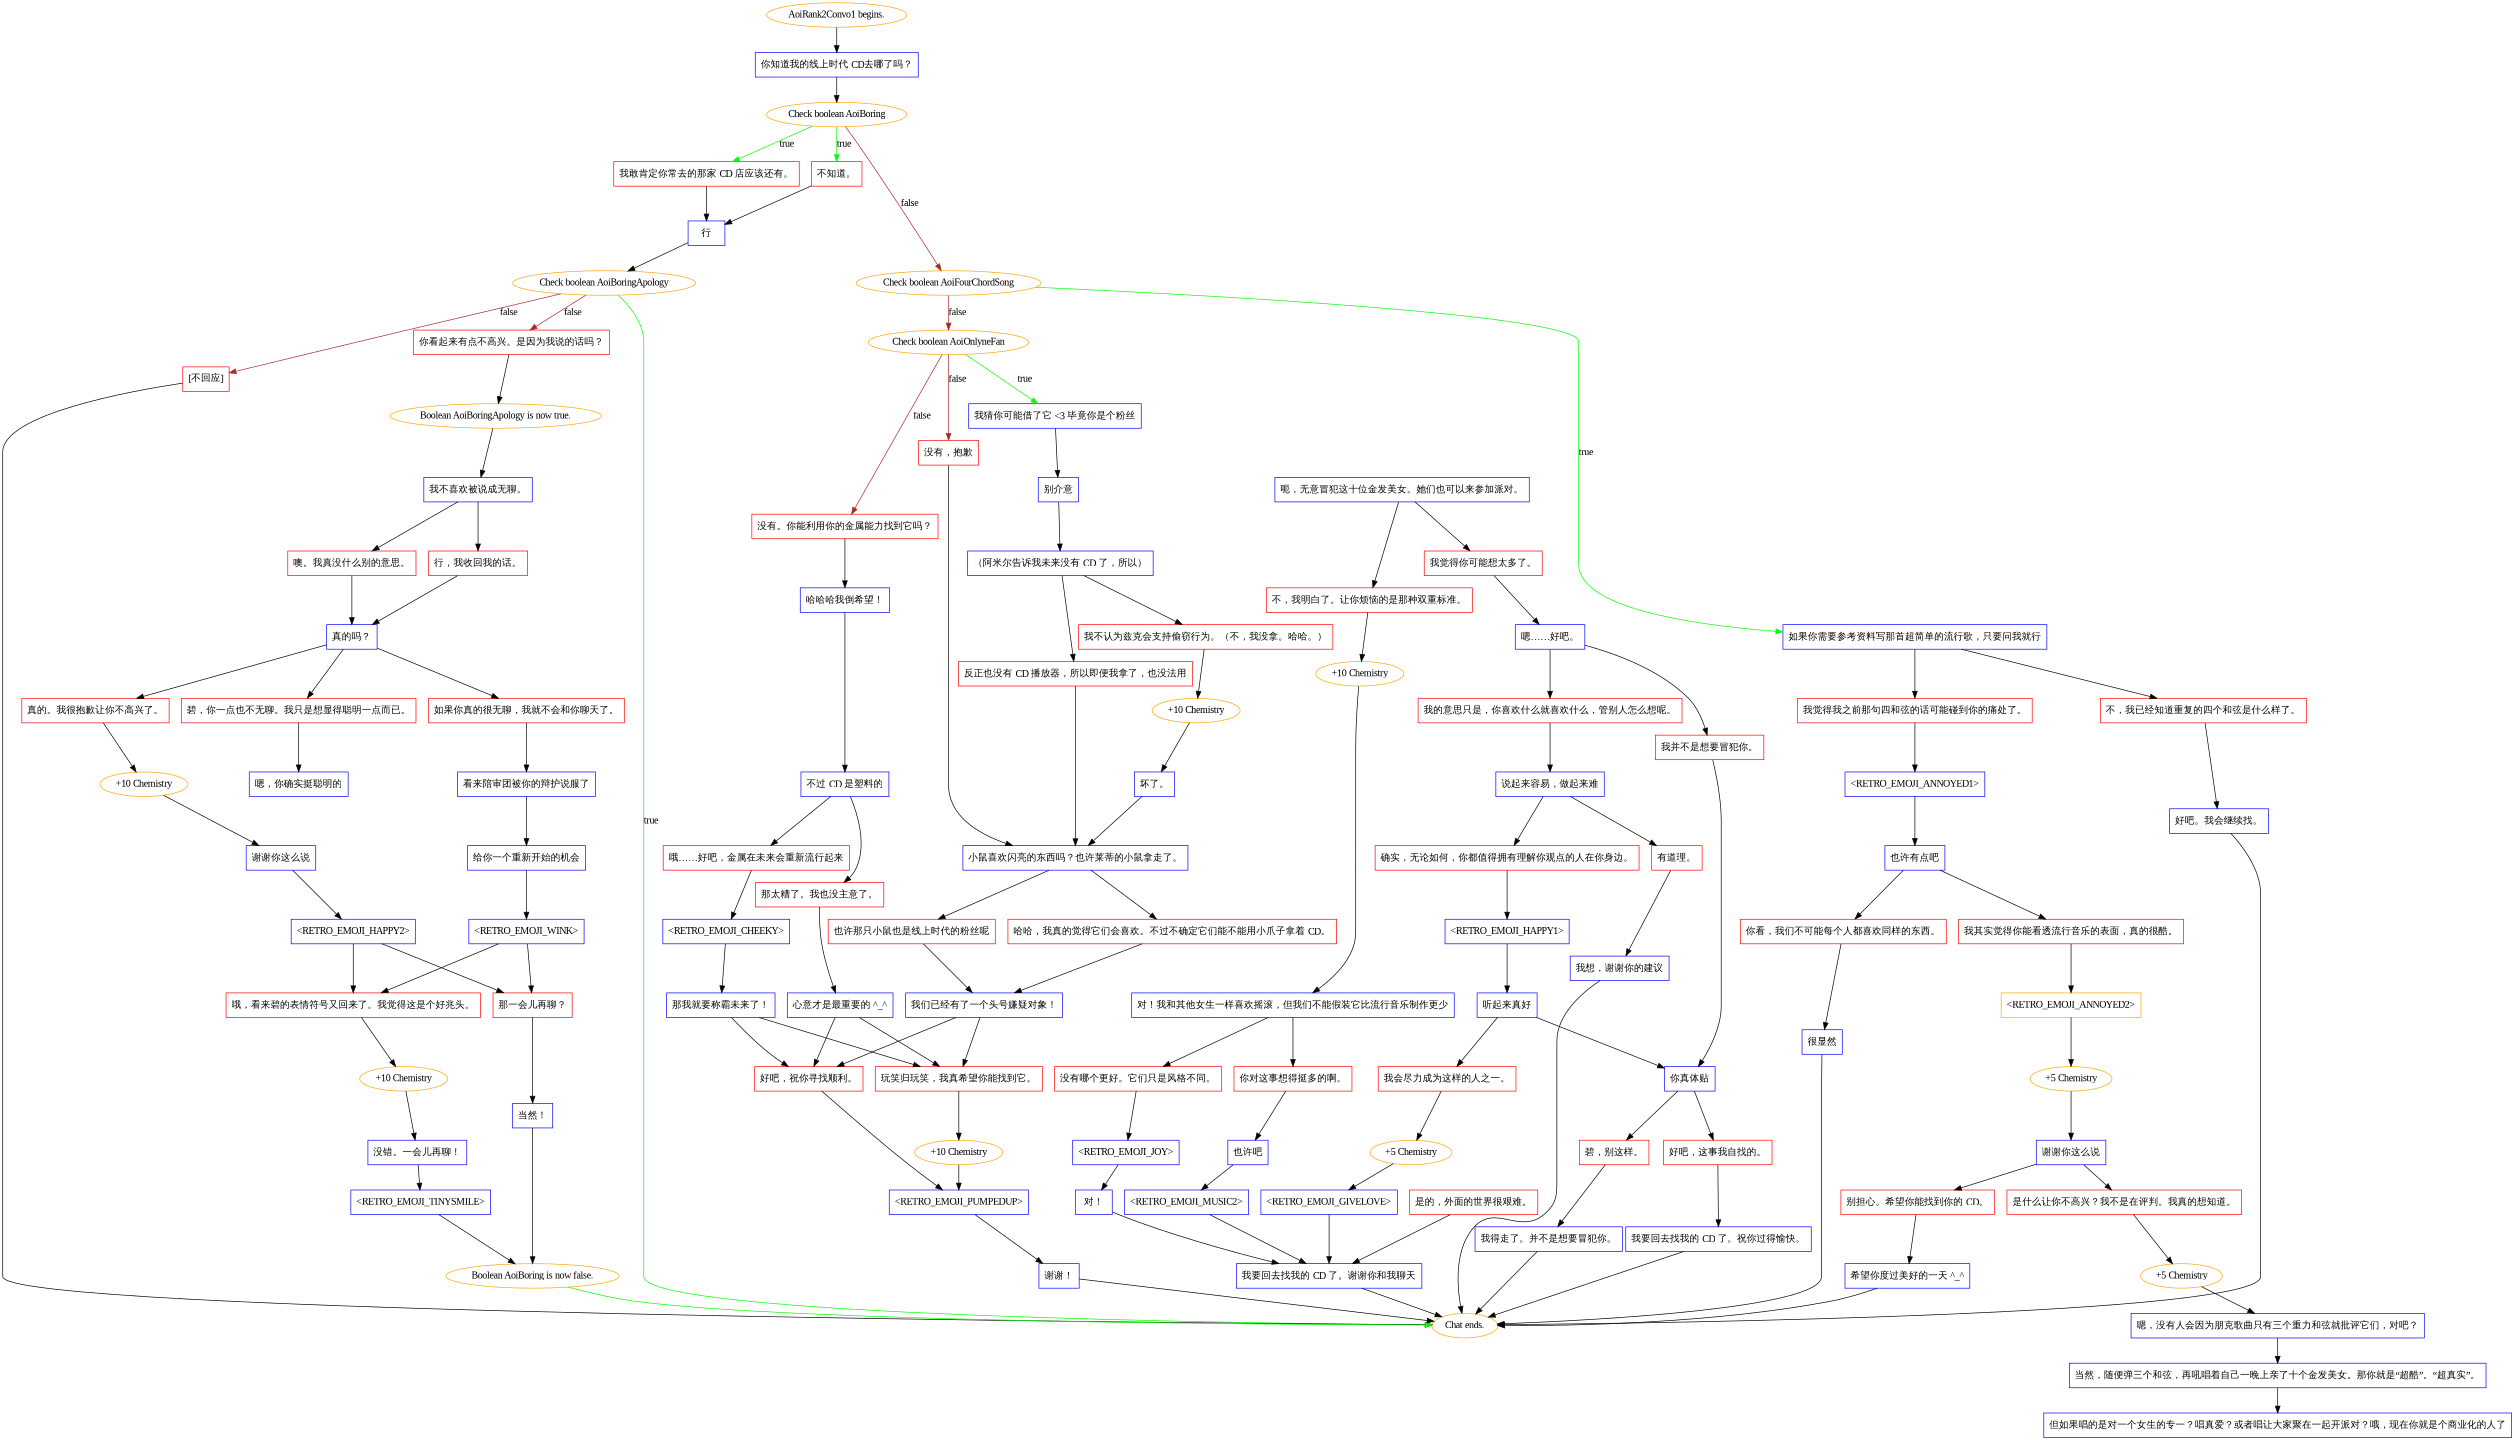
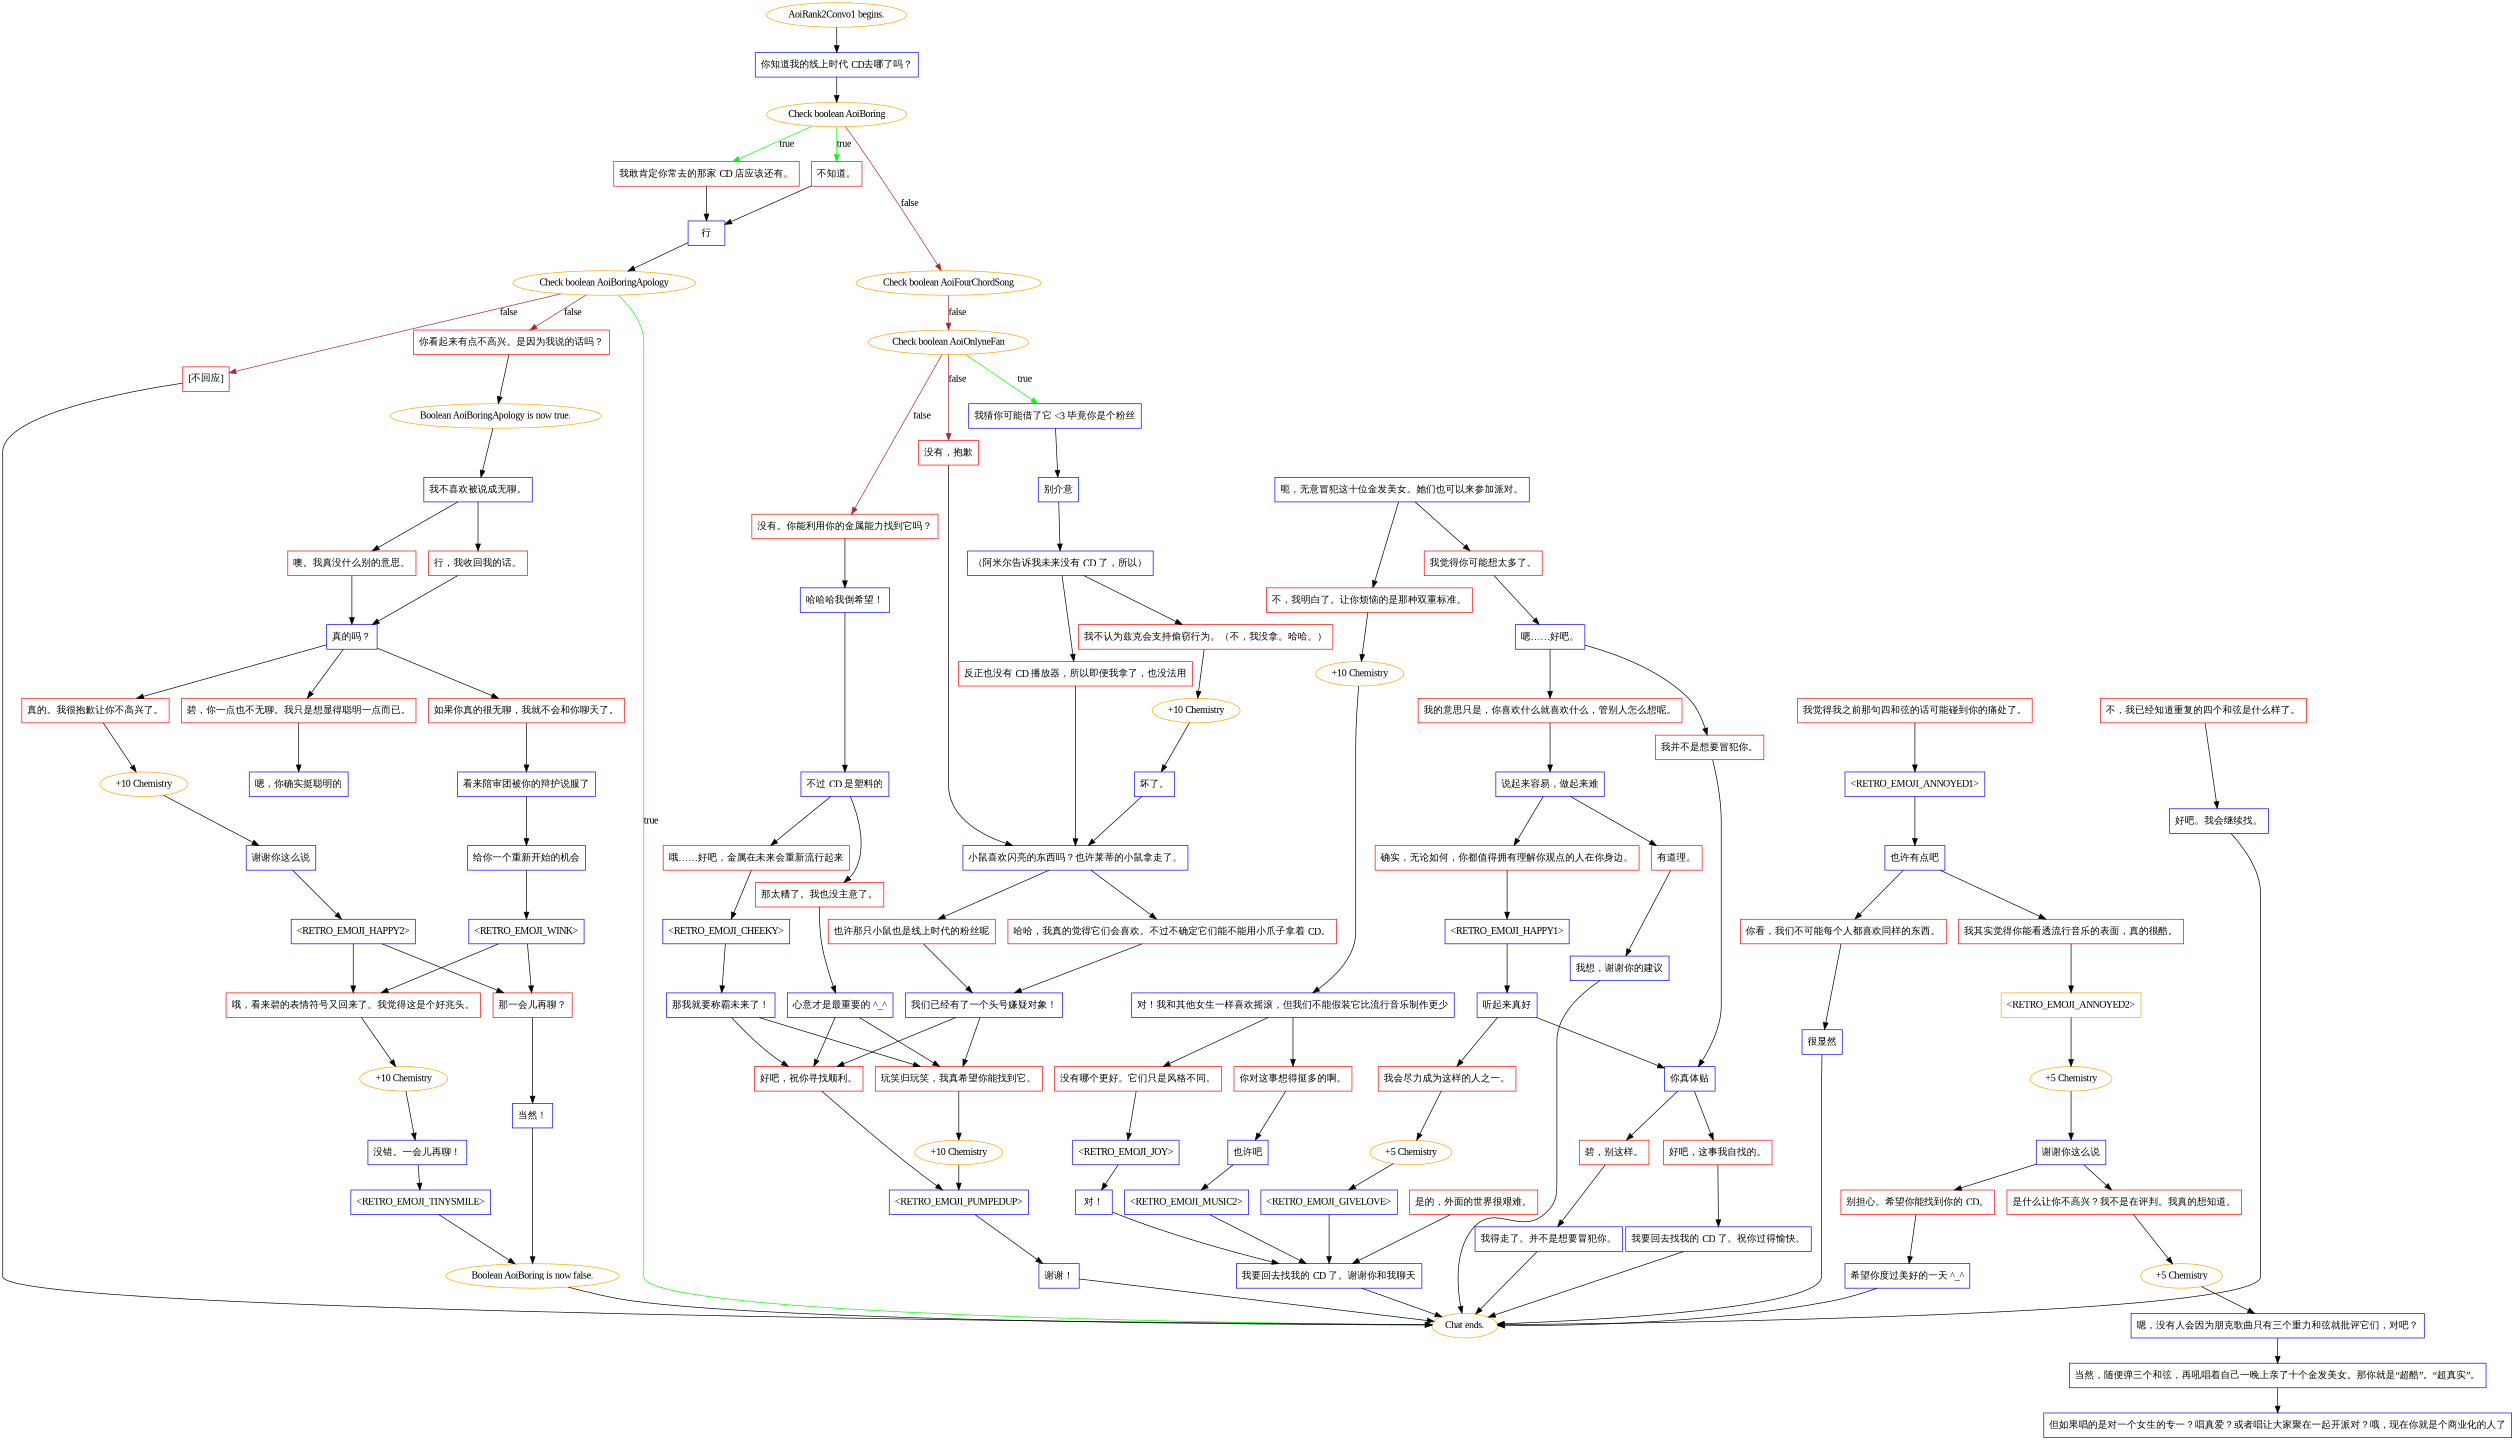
(1915, 637) -> none
(781, 1312) -> (781, 1312)
